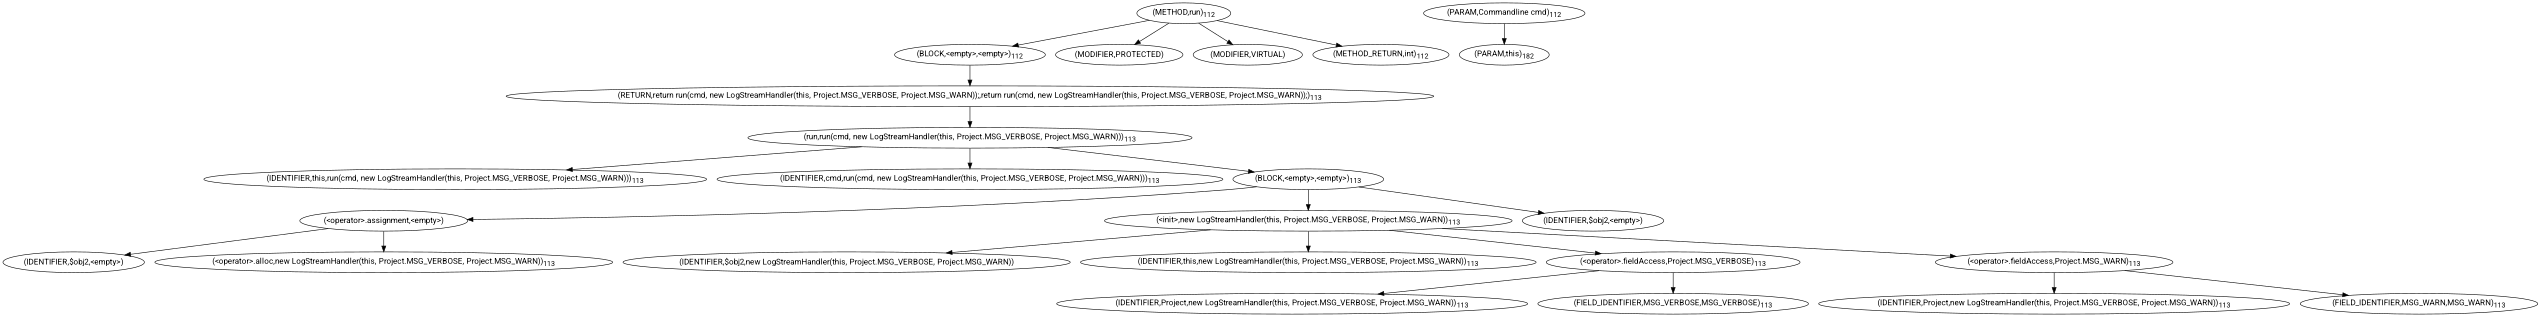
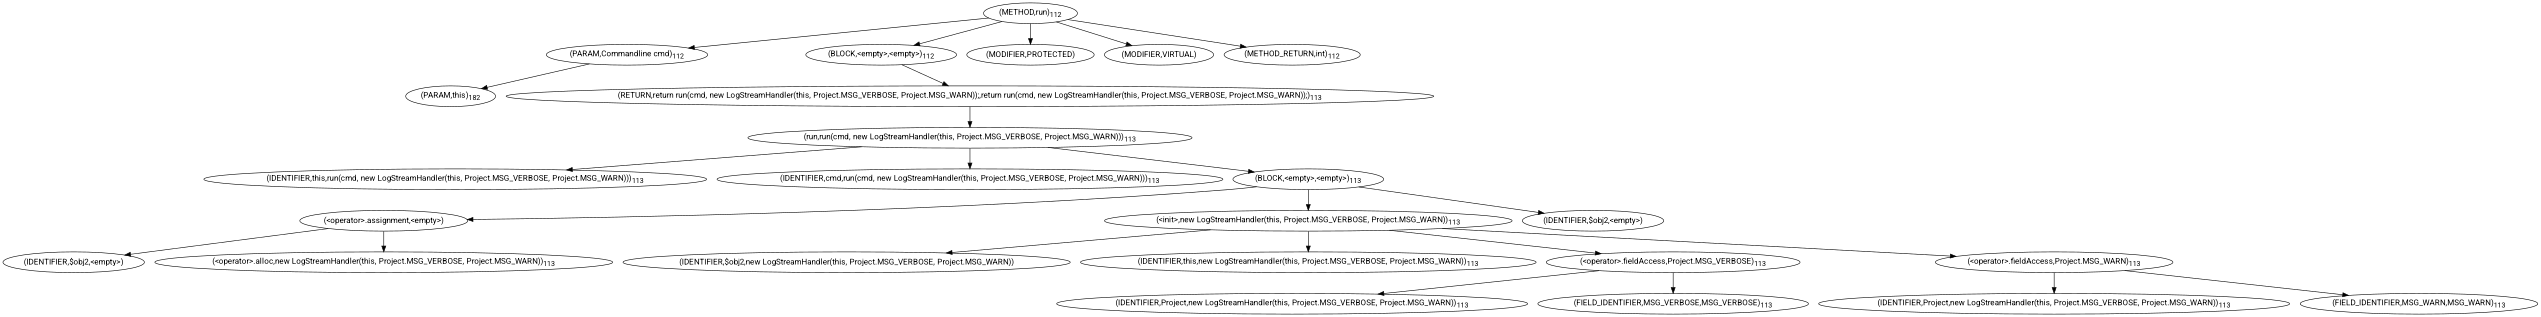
none -> (842, 33)
